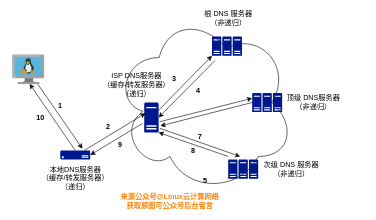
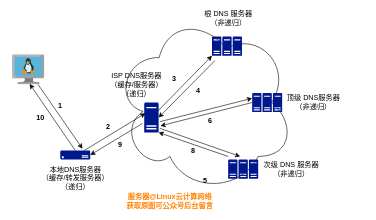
(137, 84) -> (137, 84)
none -> (210, 120)
(200, 137) -> none
(170, 201) -> (170, 201)
